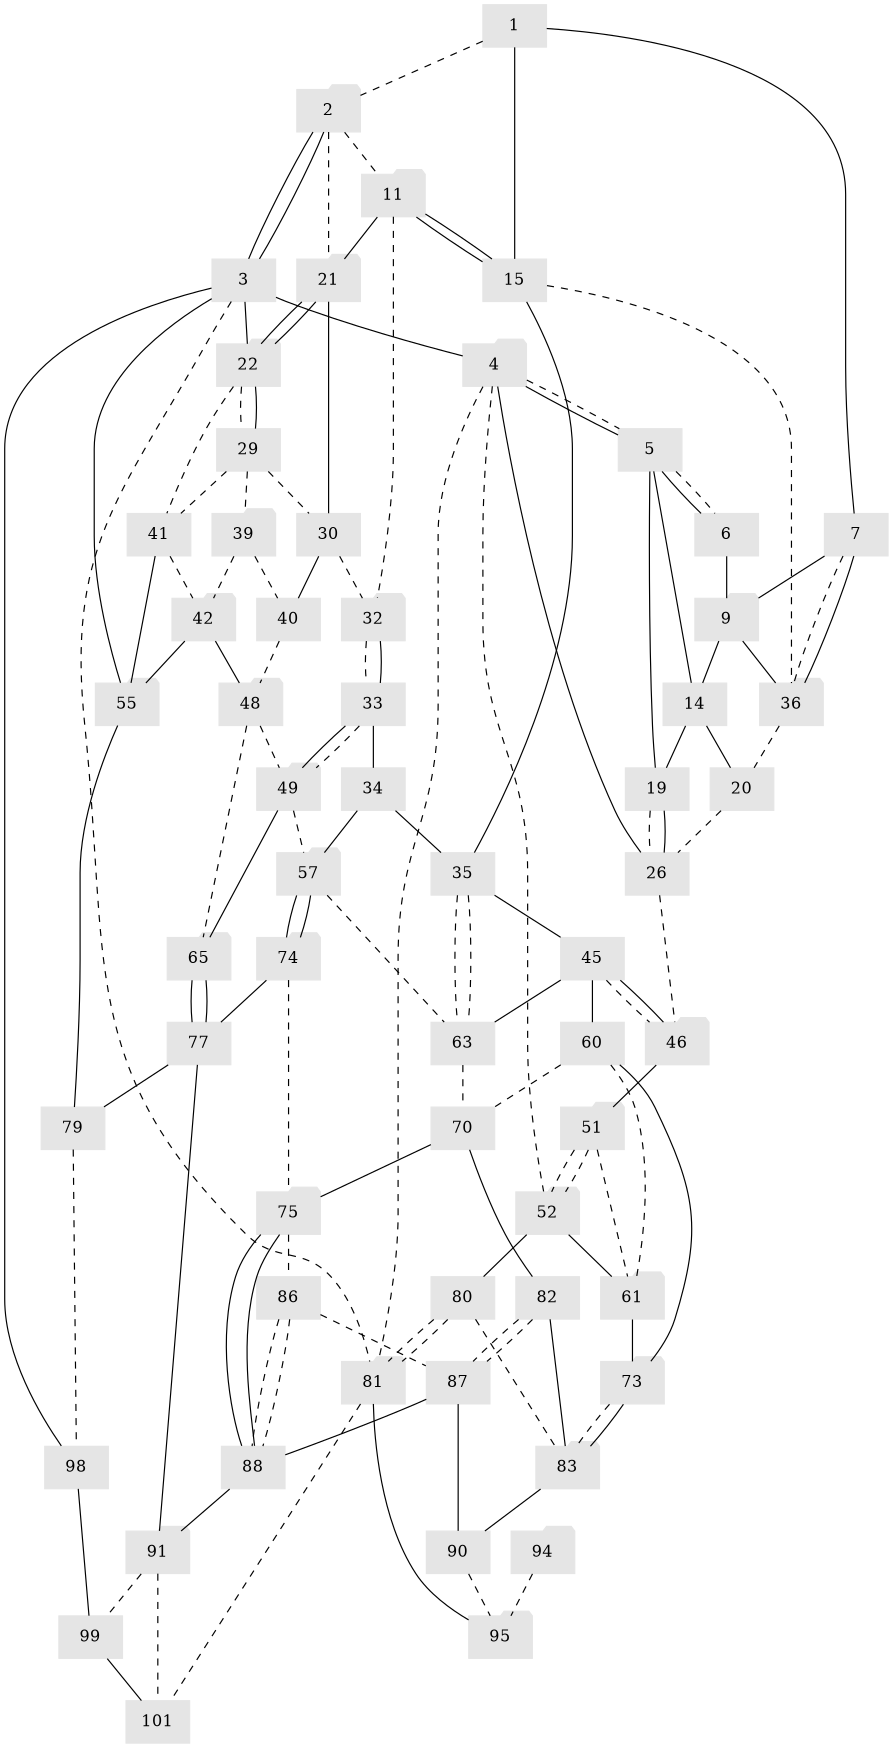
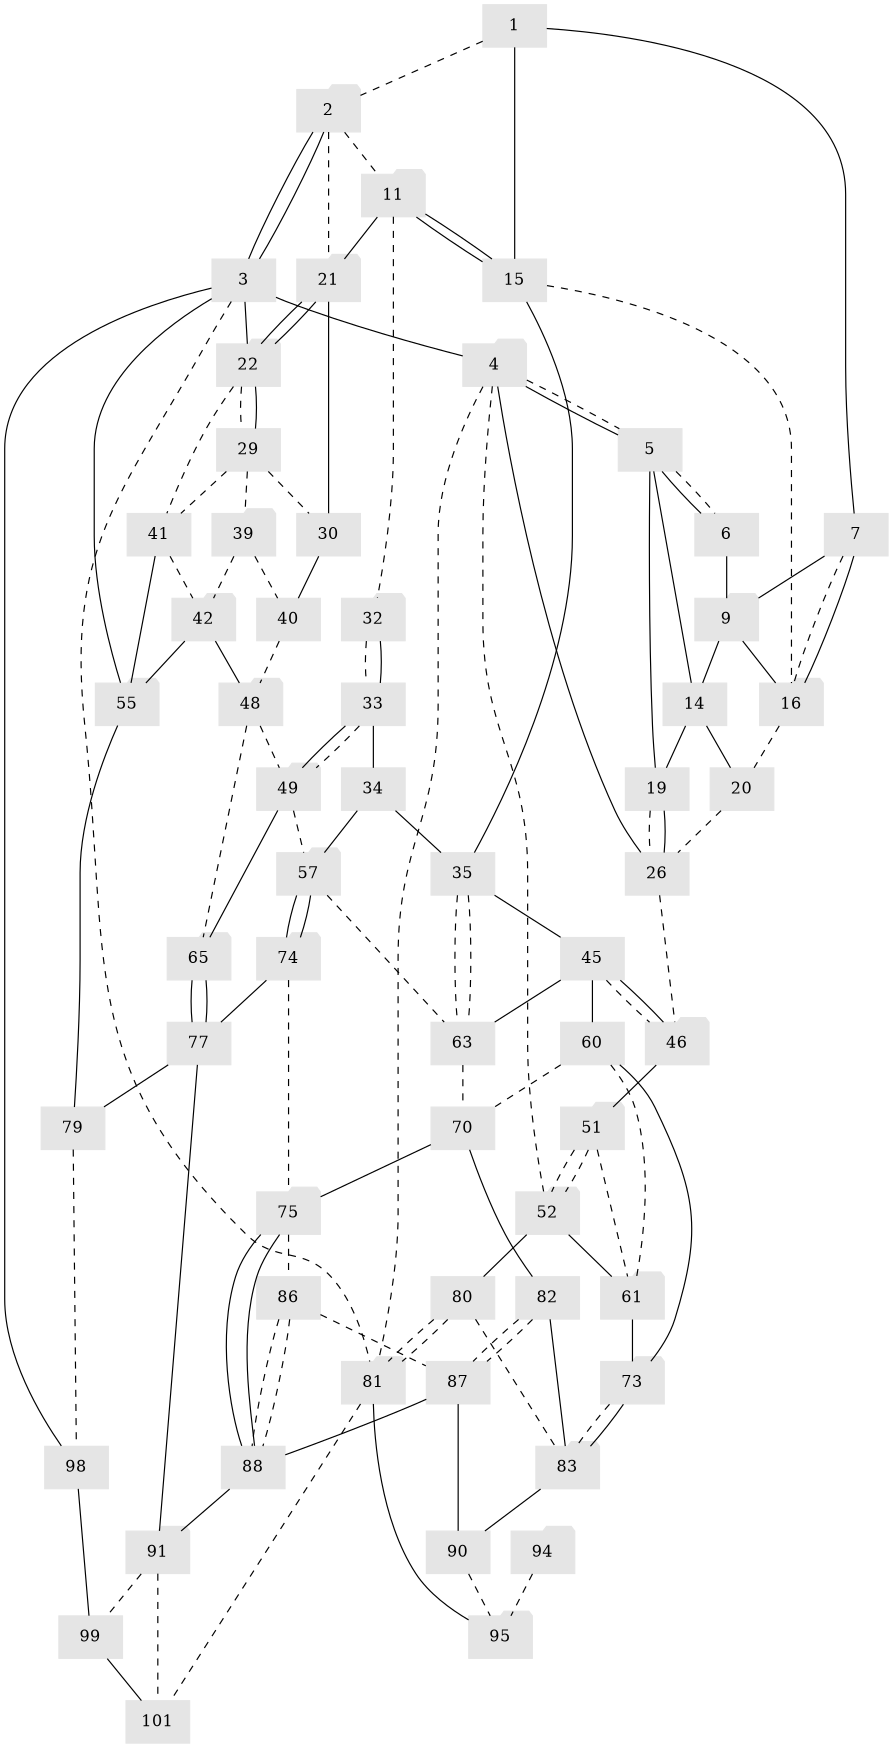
(351, 577) -> none
(791, 704) -> (791, 704)
